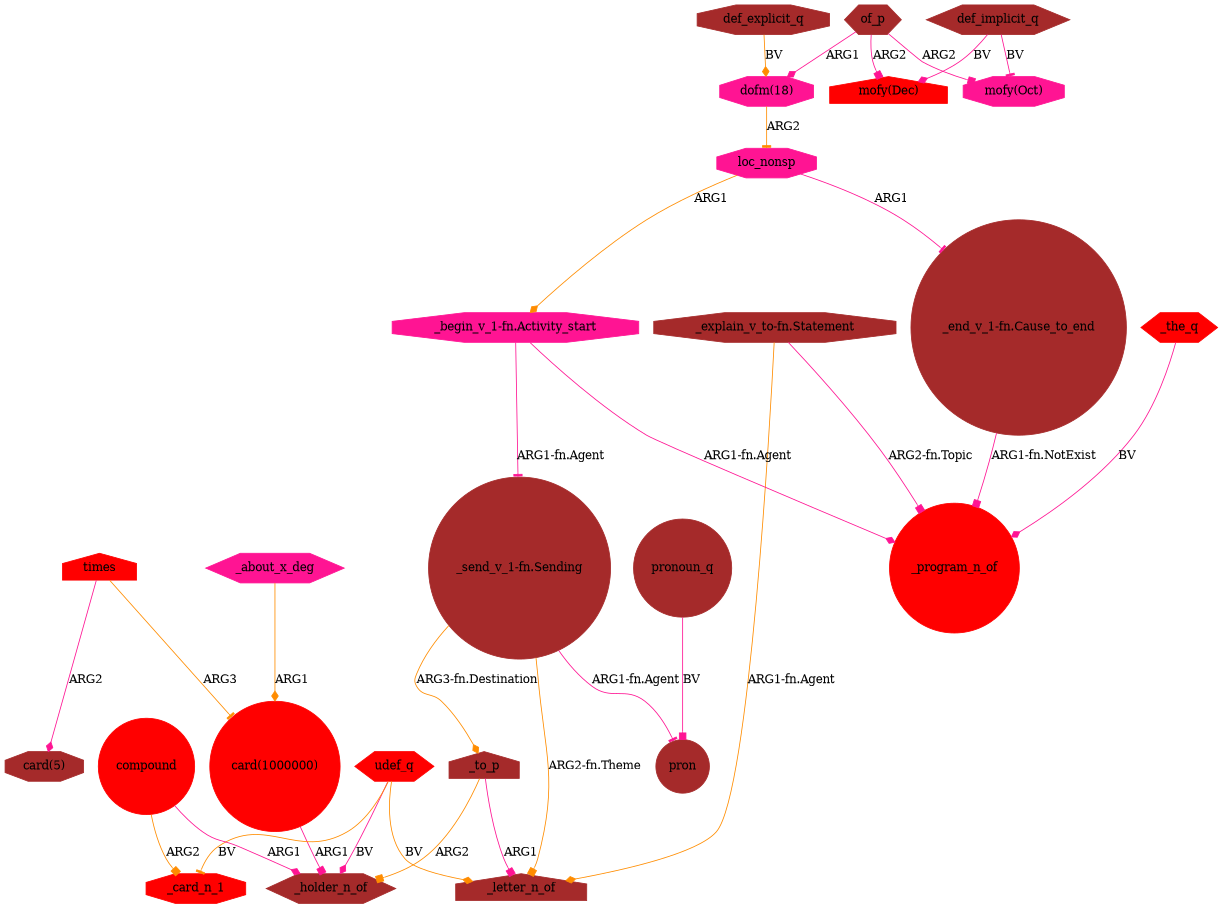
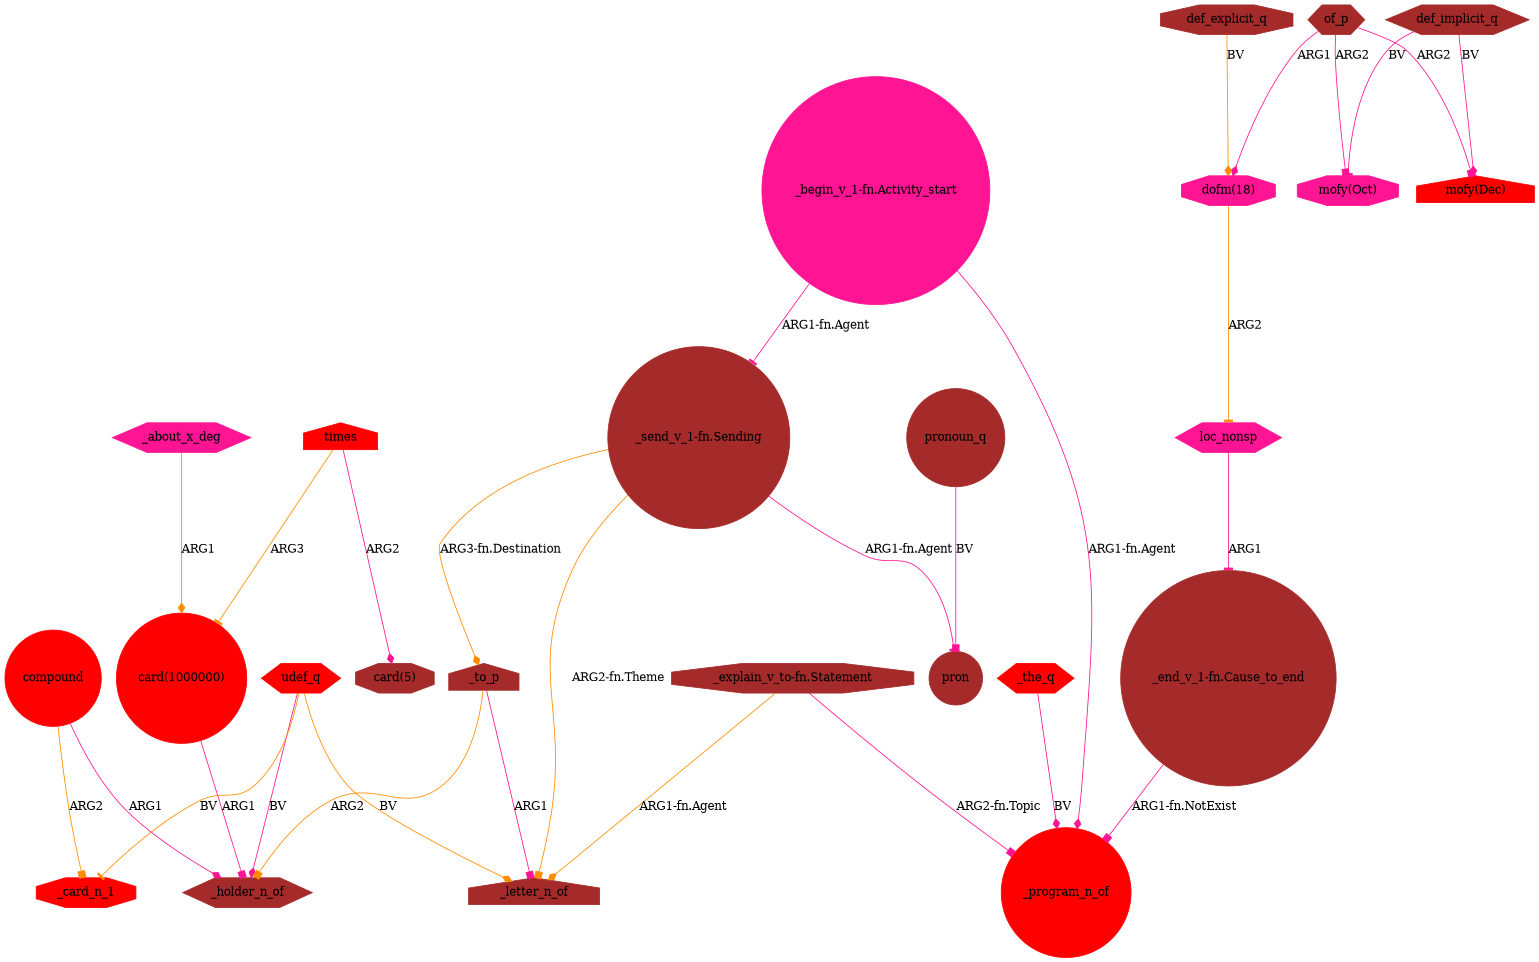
(767, 163) -> (1228, 438)
(631, 230) -> none
(515, 327) -> (876, 191)
